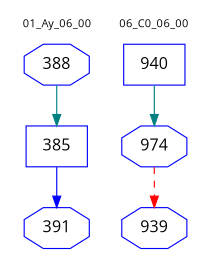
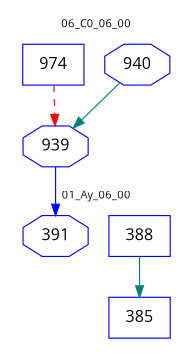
(57, 65) -> (140, 236)
(154, 65) -> (137, 65)
(154, 100) -> (101, 102)
(154, 146) -> (53, 65)
(57, 182) -> (56, 192)
